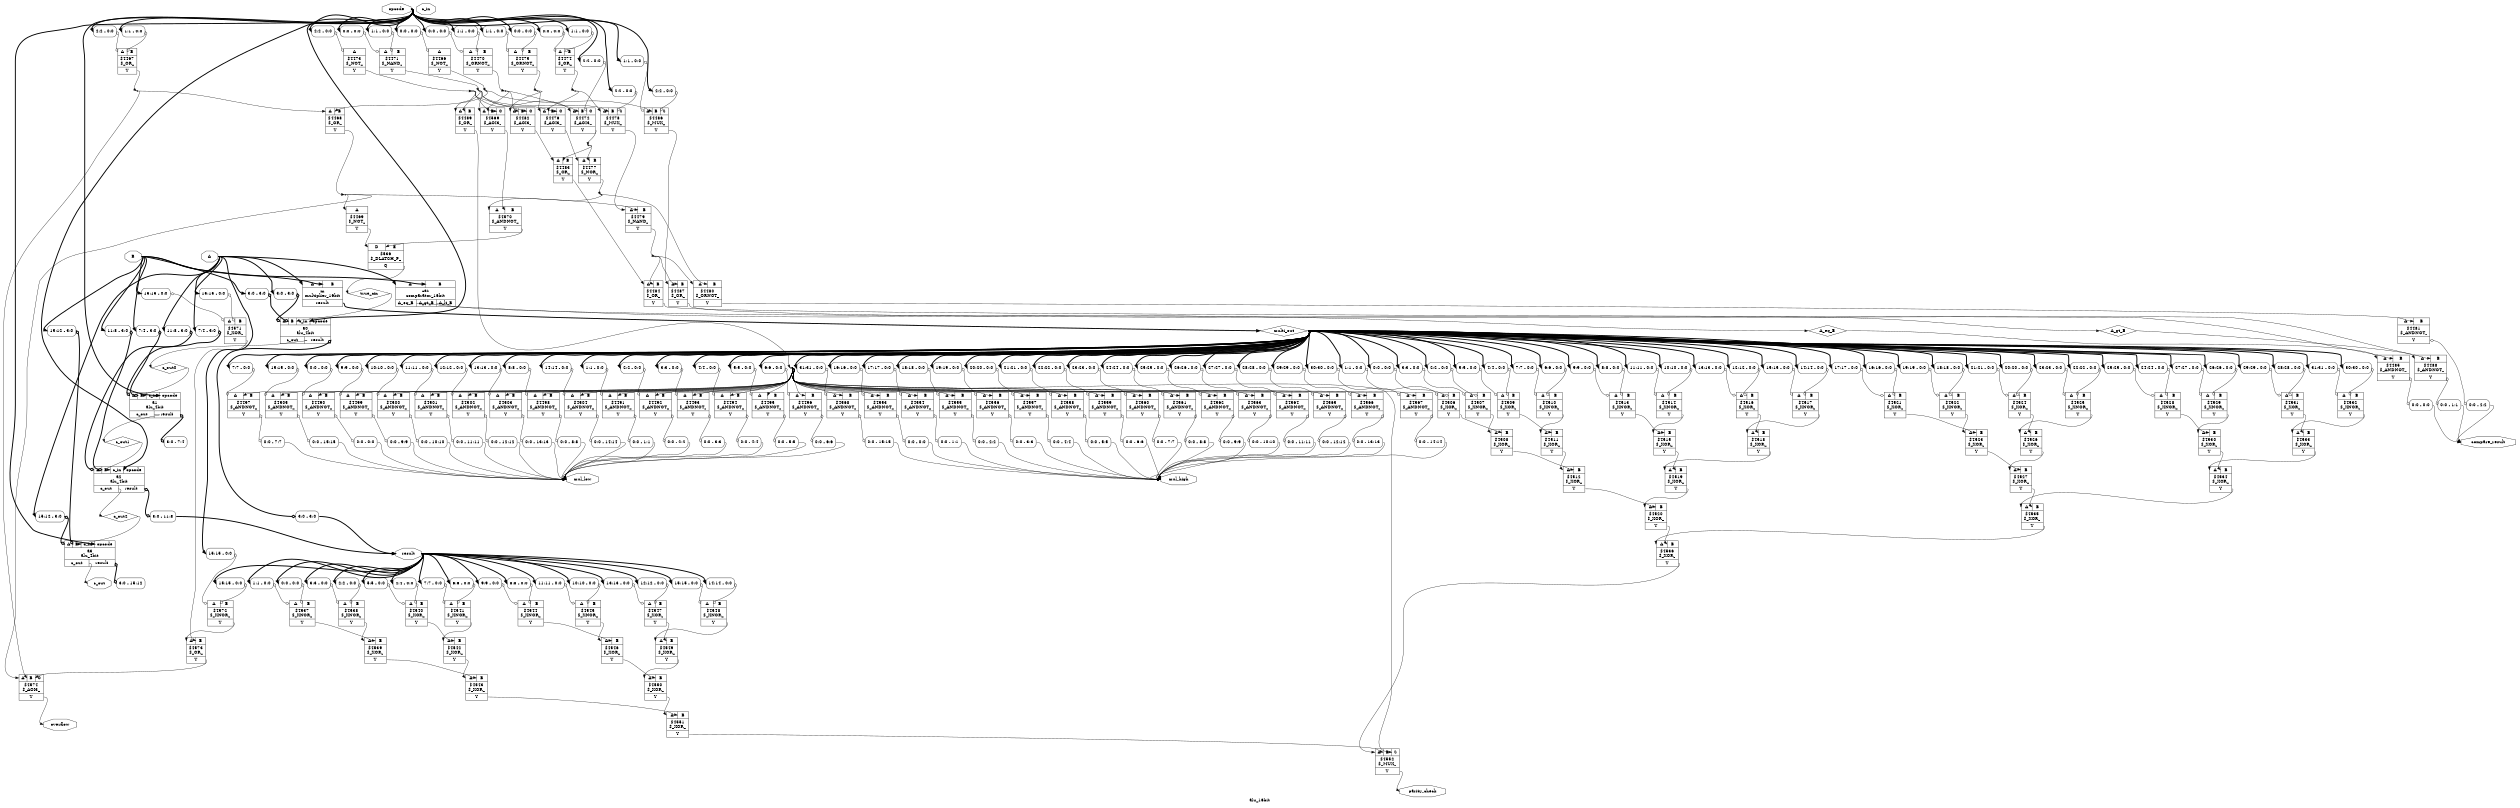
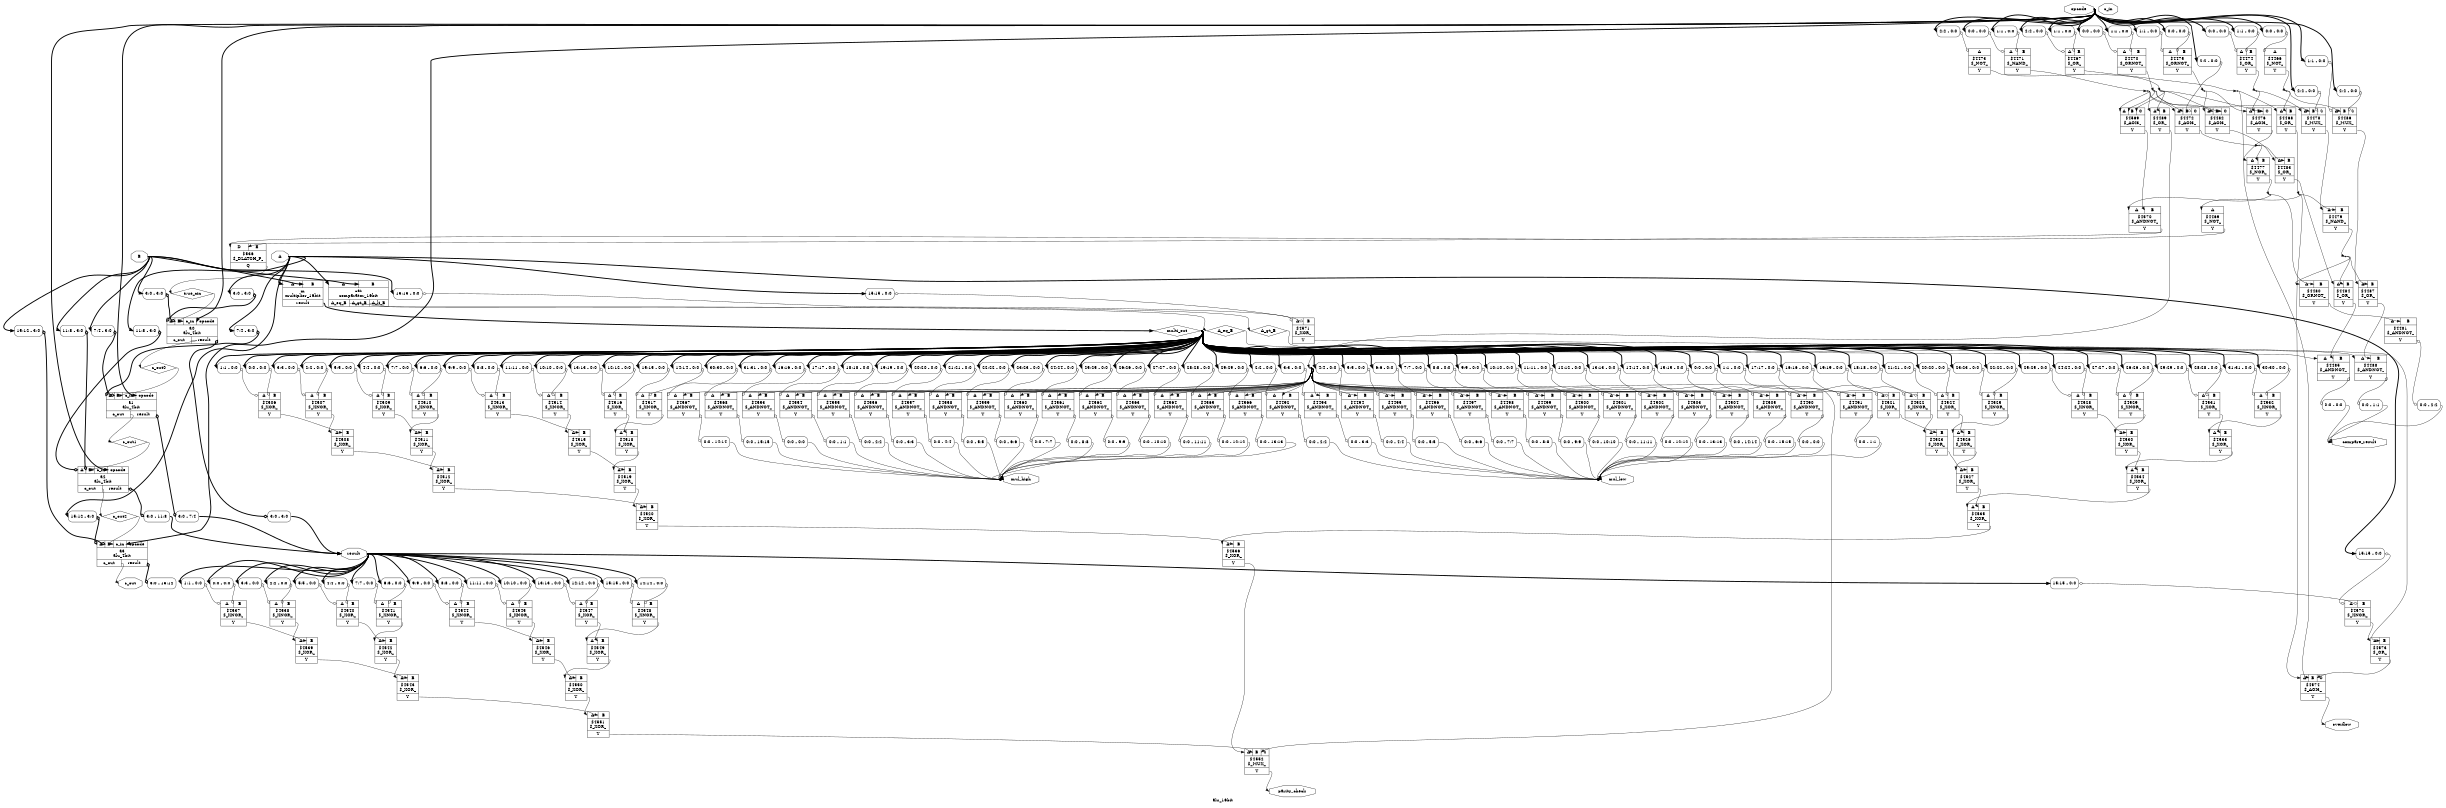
none -> (269, 534)
